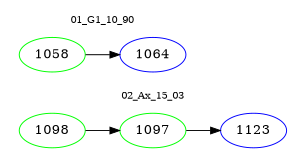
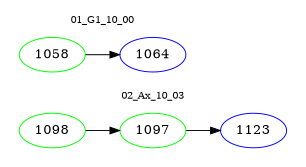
(103, 21) -> (103, 21)
(153, 96) -> (153, 96)
